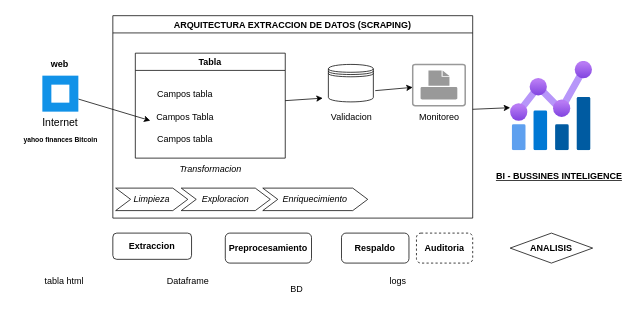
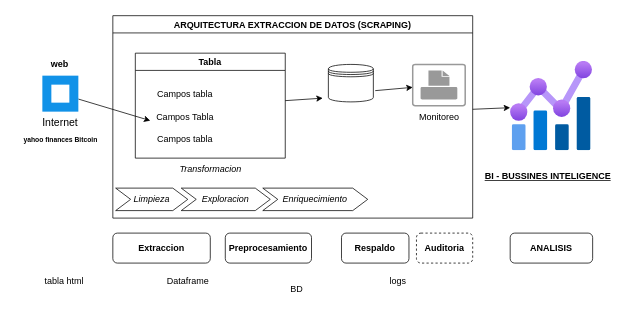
(351, 117) -> none
(559, 177) -> (548, 177)
(152, 246) -> (162, 248)
(552, 248) -> (552, 248)
